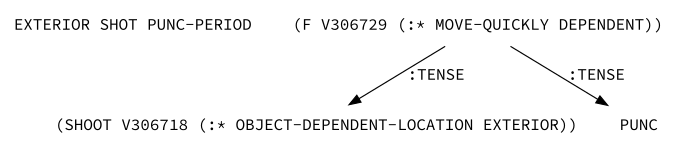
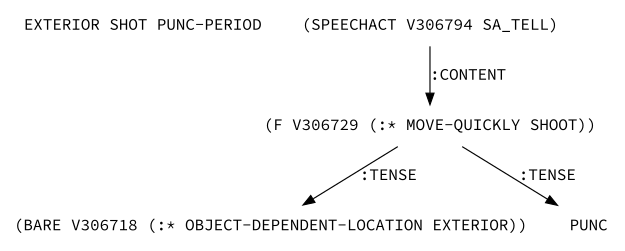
none -> (430, 25)
(478, 25) -> (430, 126)
(316, 126) -> (271, 226)
